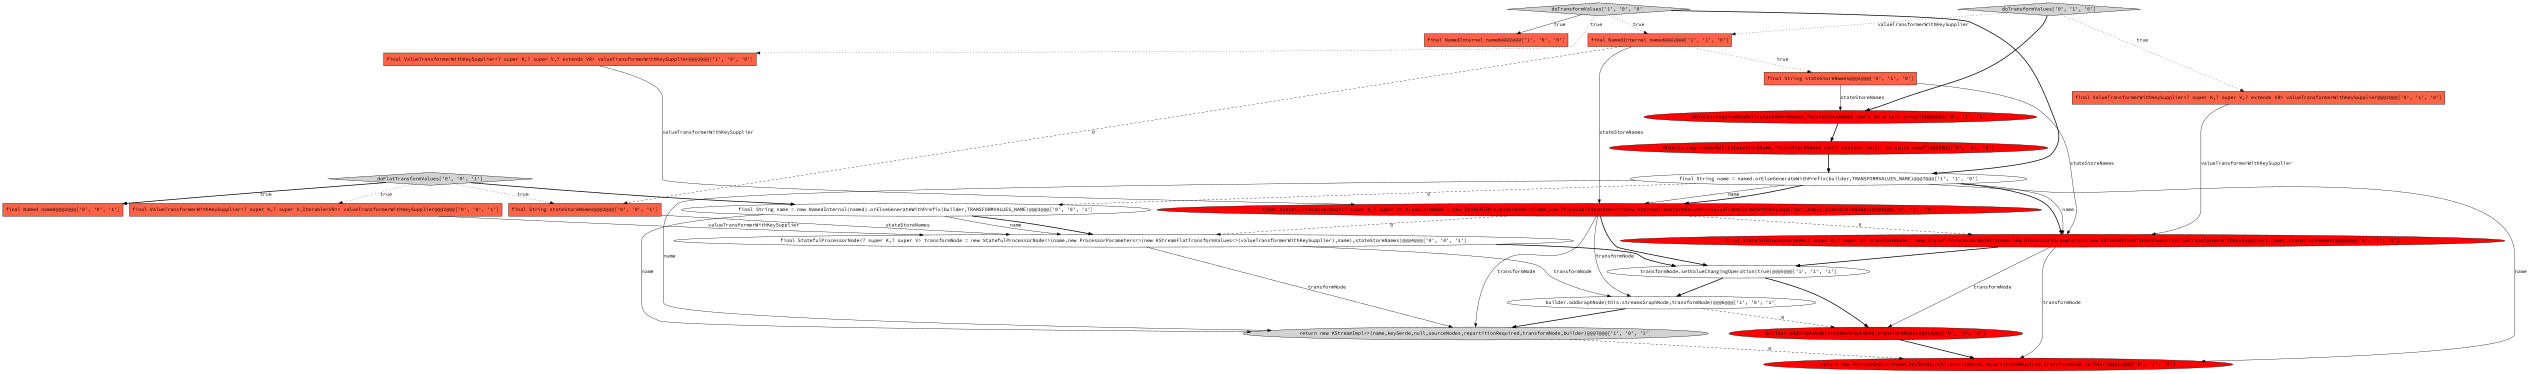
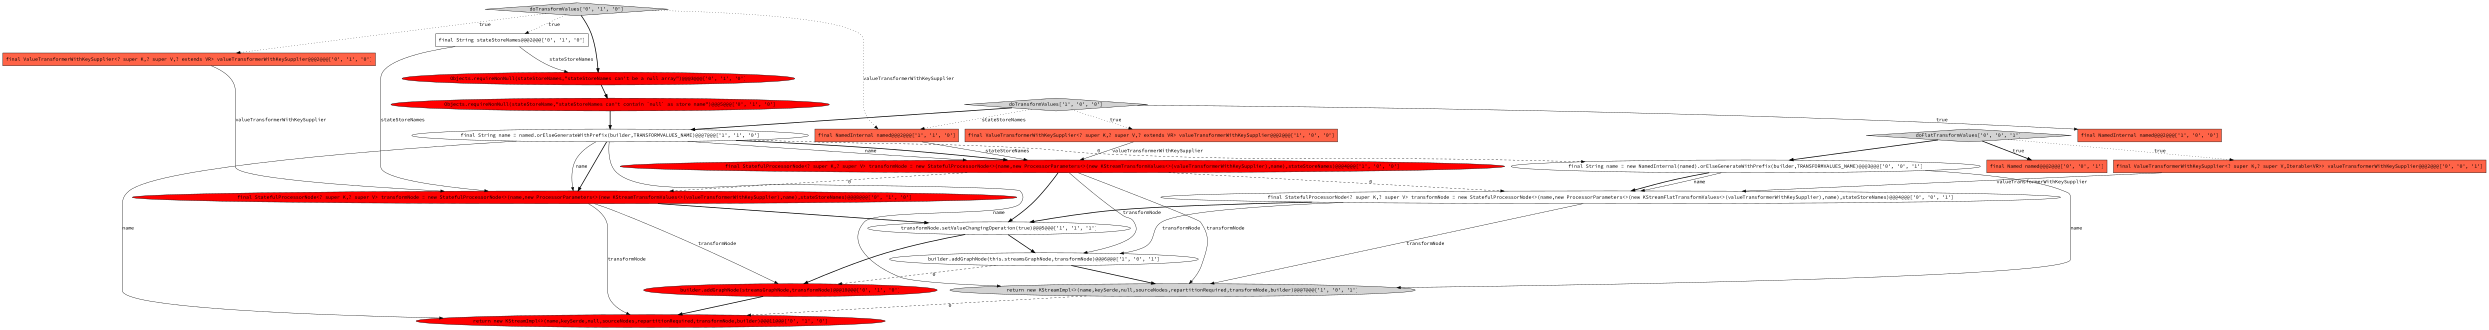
(1639, 25) -> (1004, 120)
(1748, 59) -> (547, 24)
(1840, 79) -> (512, 40)
(585, 210) -> none
